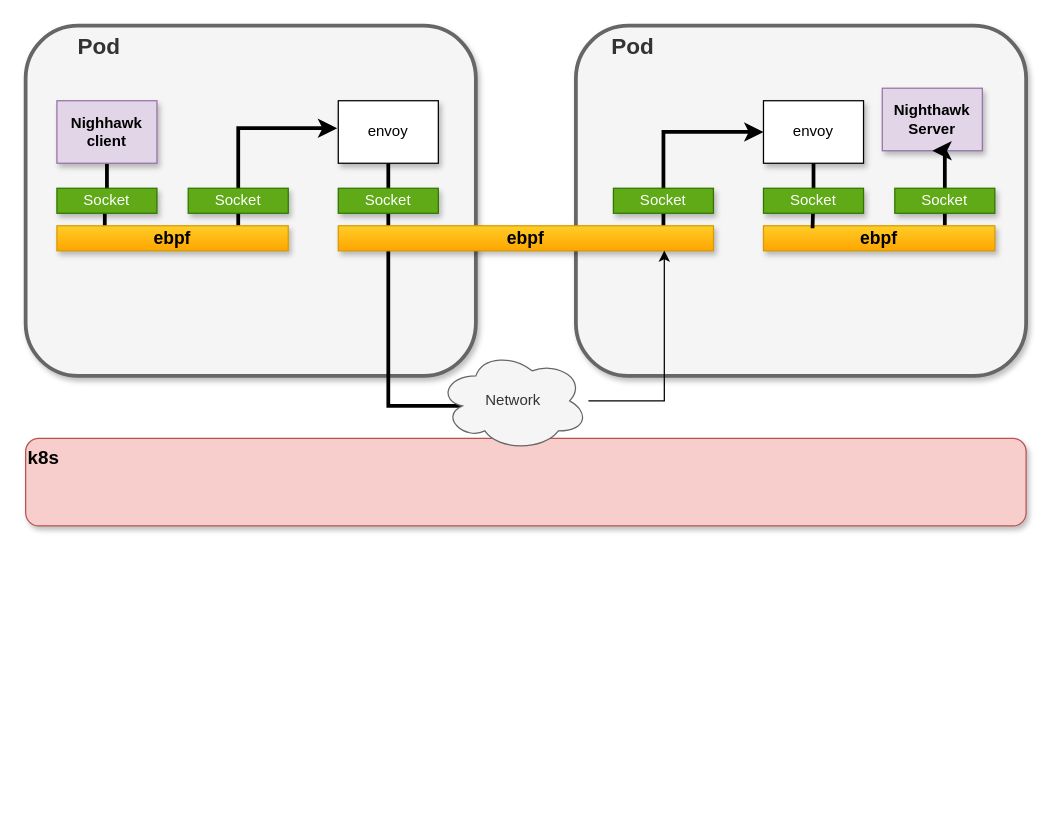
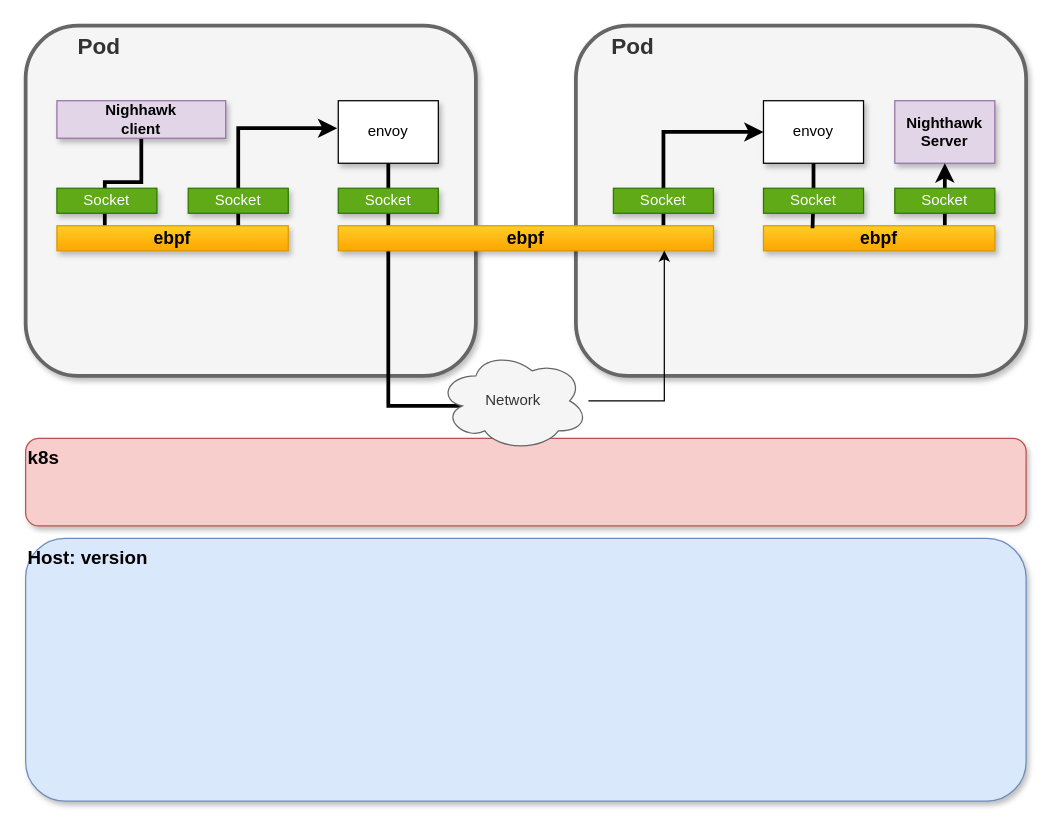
(932, 119) -> (944, 132)
(107, 132) -> (141, 119)
none -> (526, 669)
